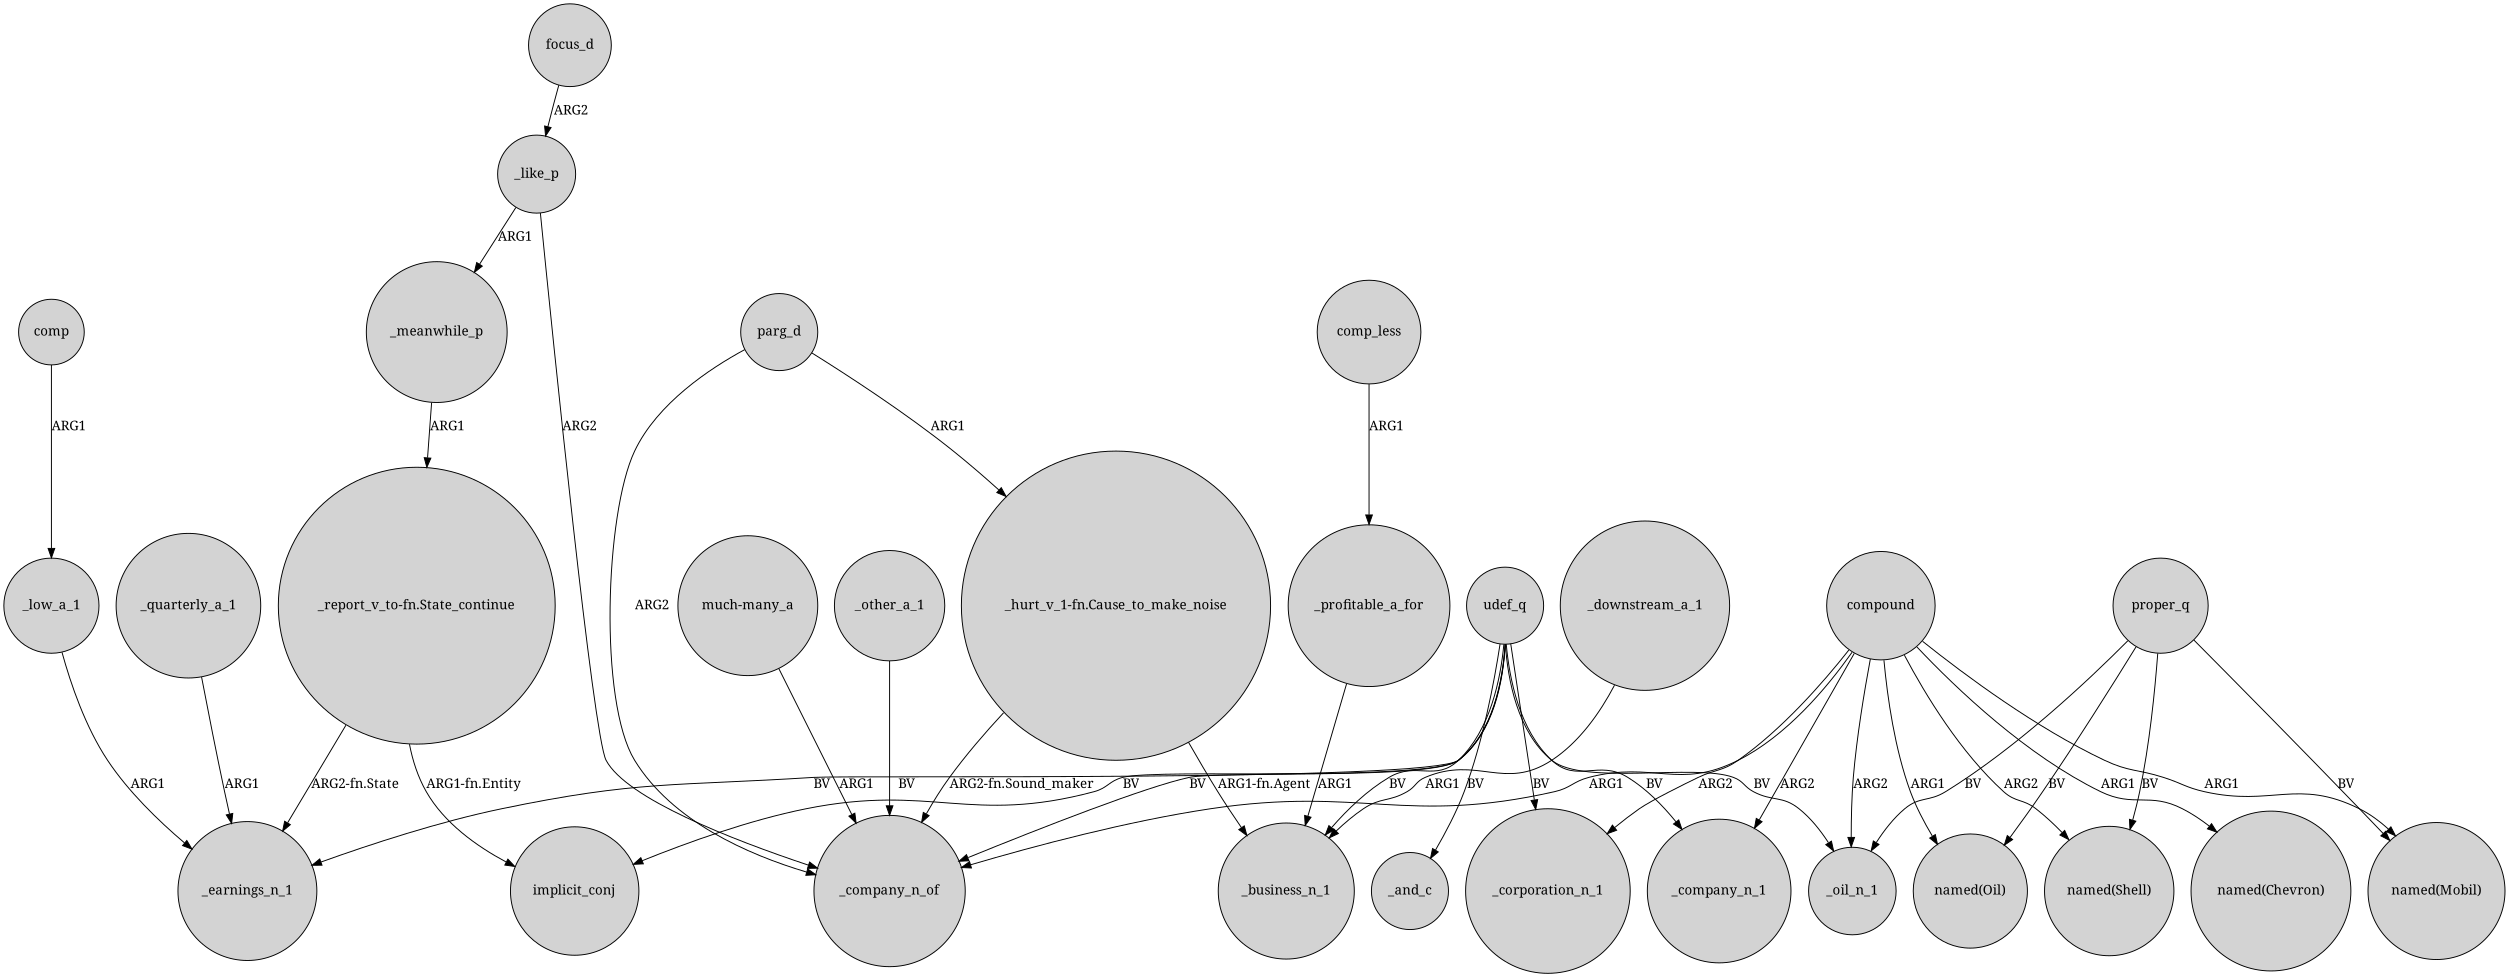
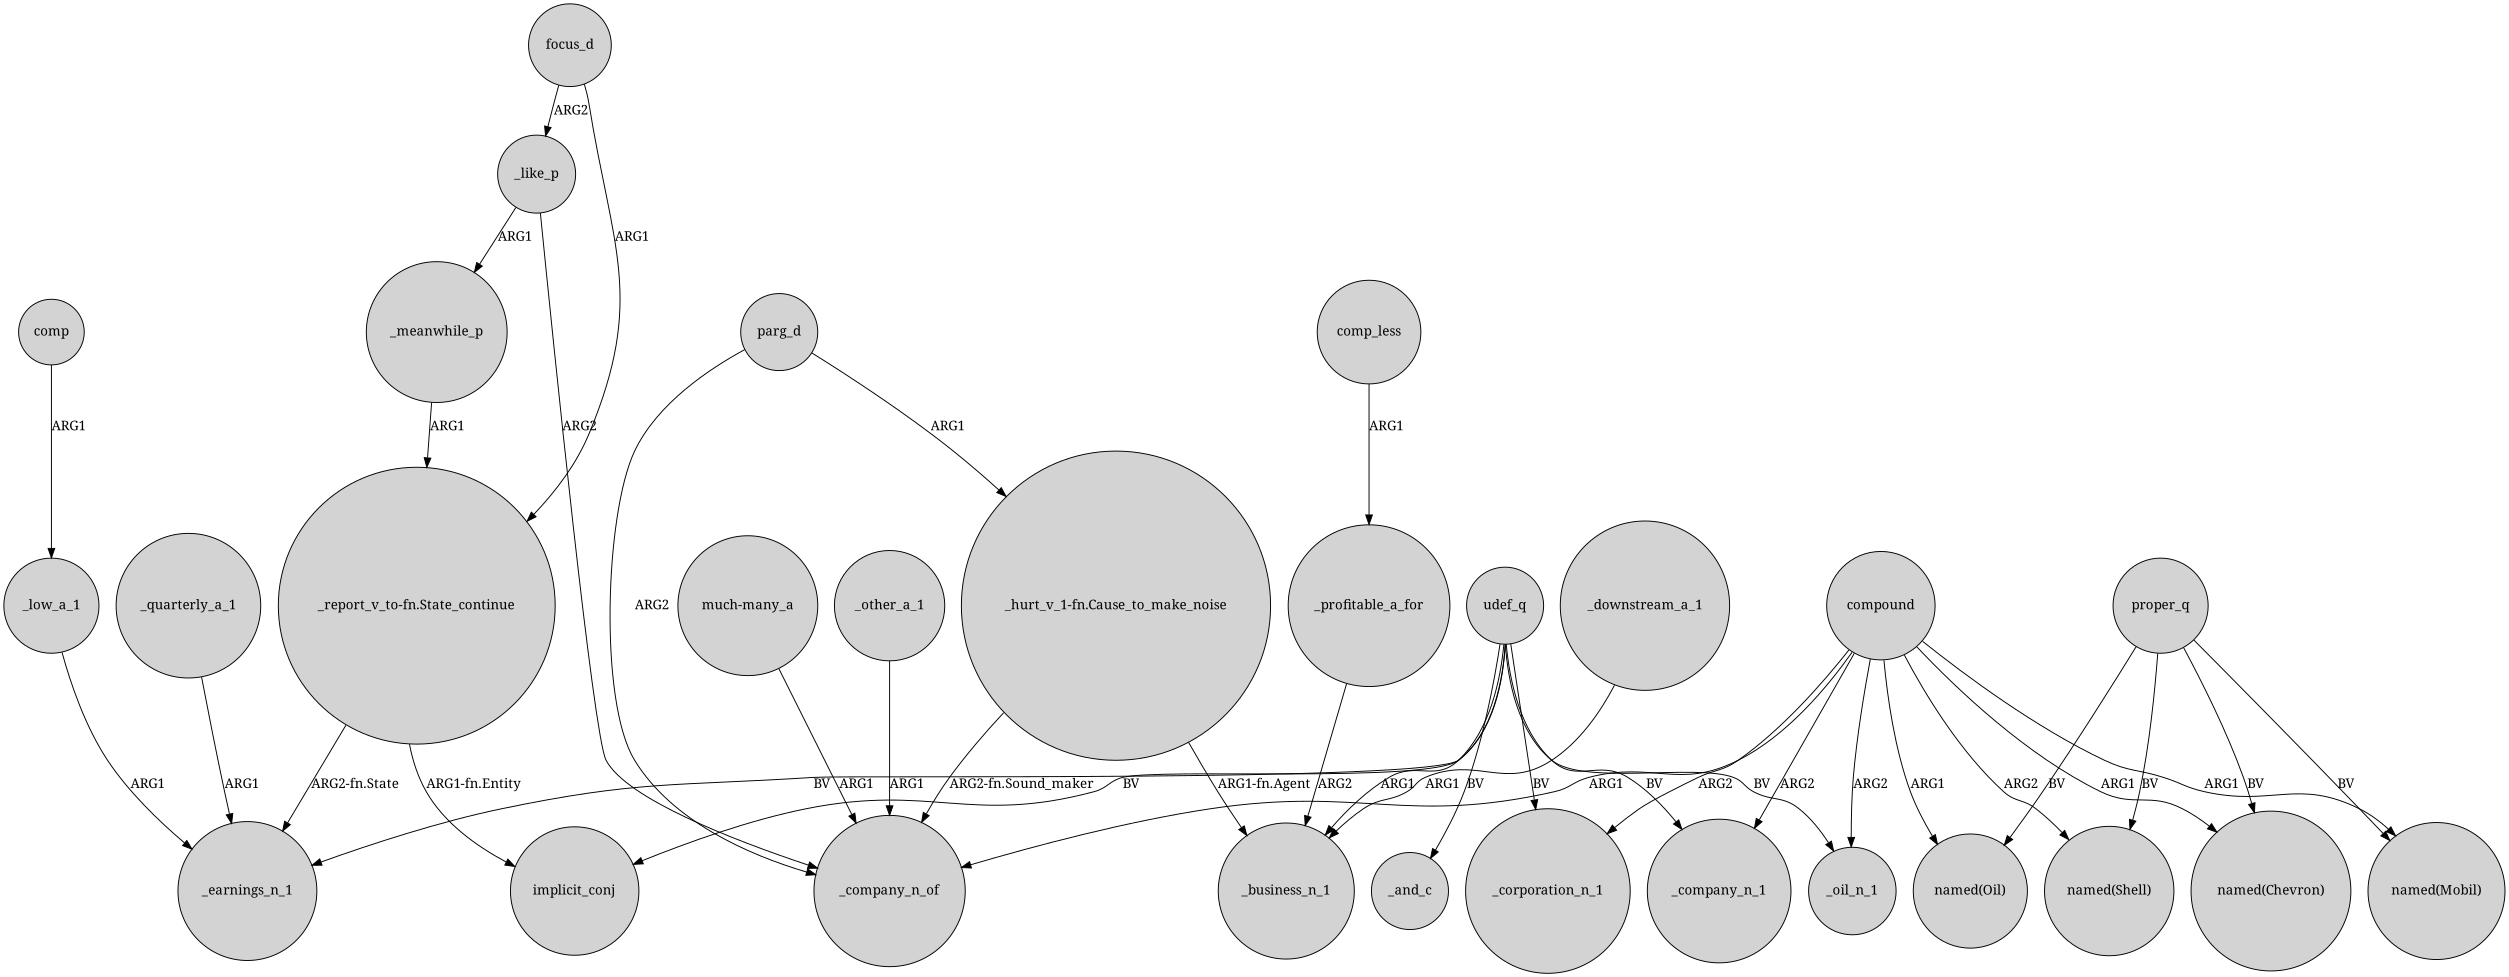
none -> (620, 309)
(2006, 749) -> (2221, 724)
(907, 785) -> (907, 785)
(1161, 785) -> none
(1335, 785) -> (1335, 785)
(1398, 785) -> (1398, 785)
